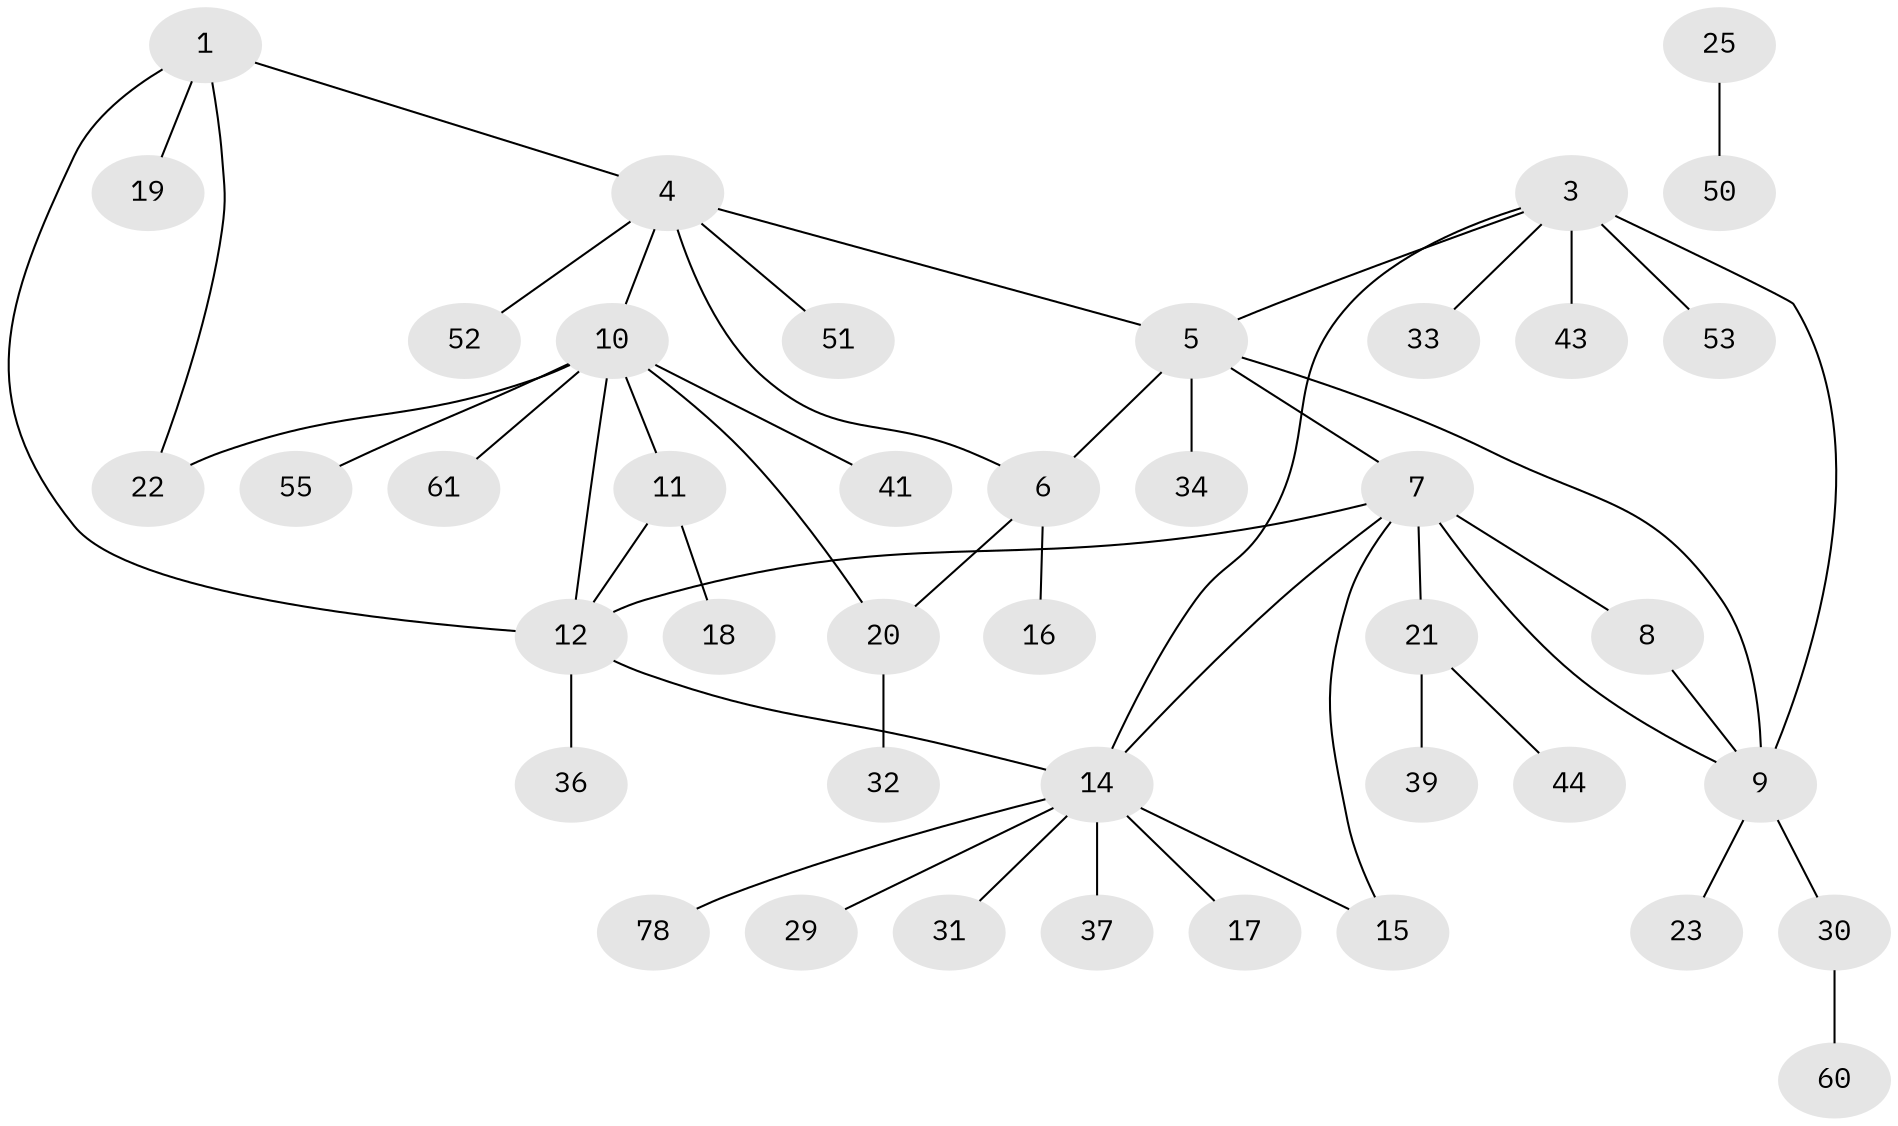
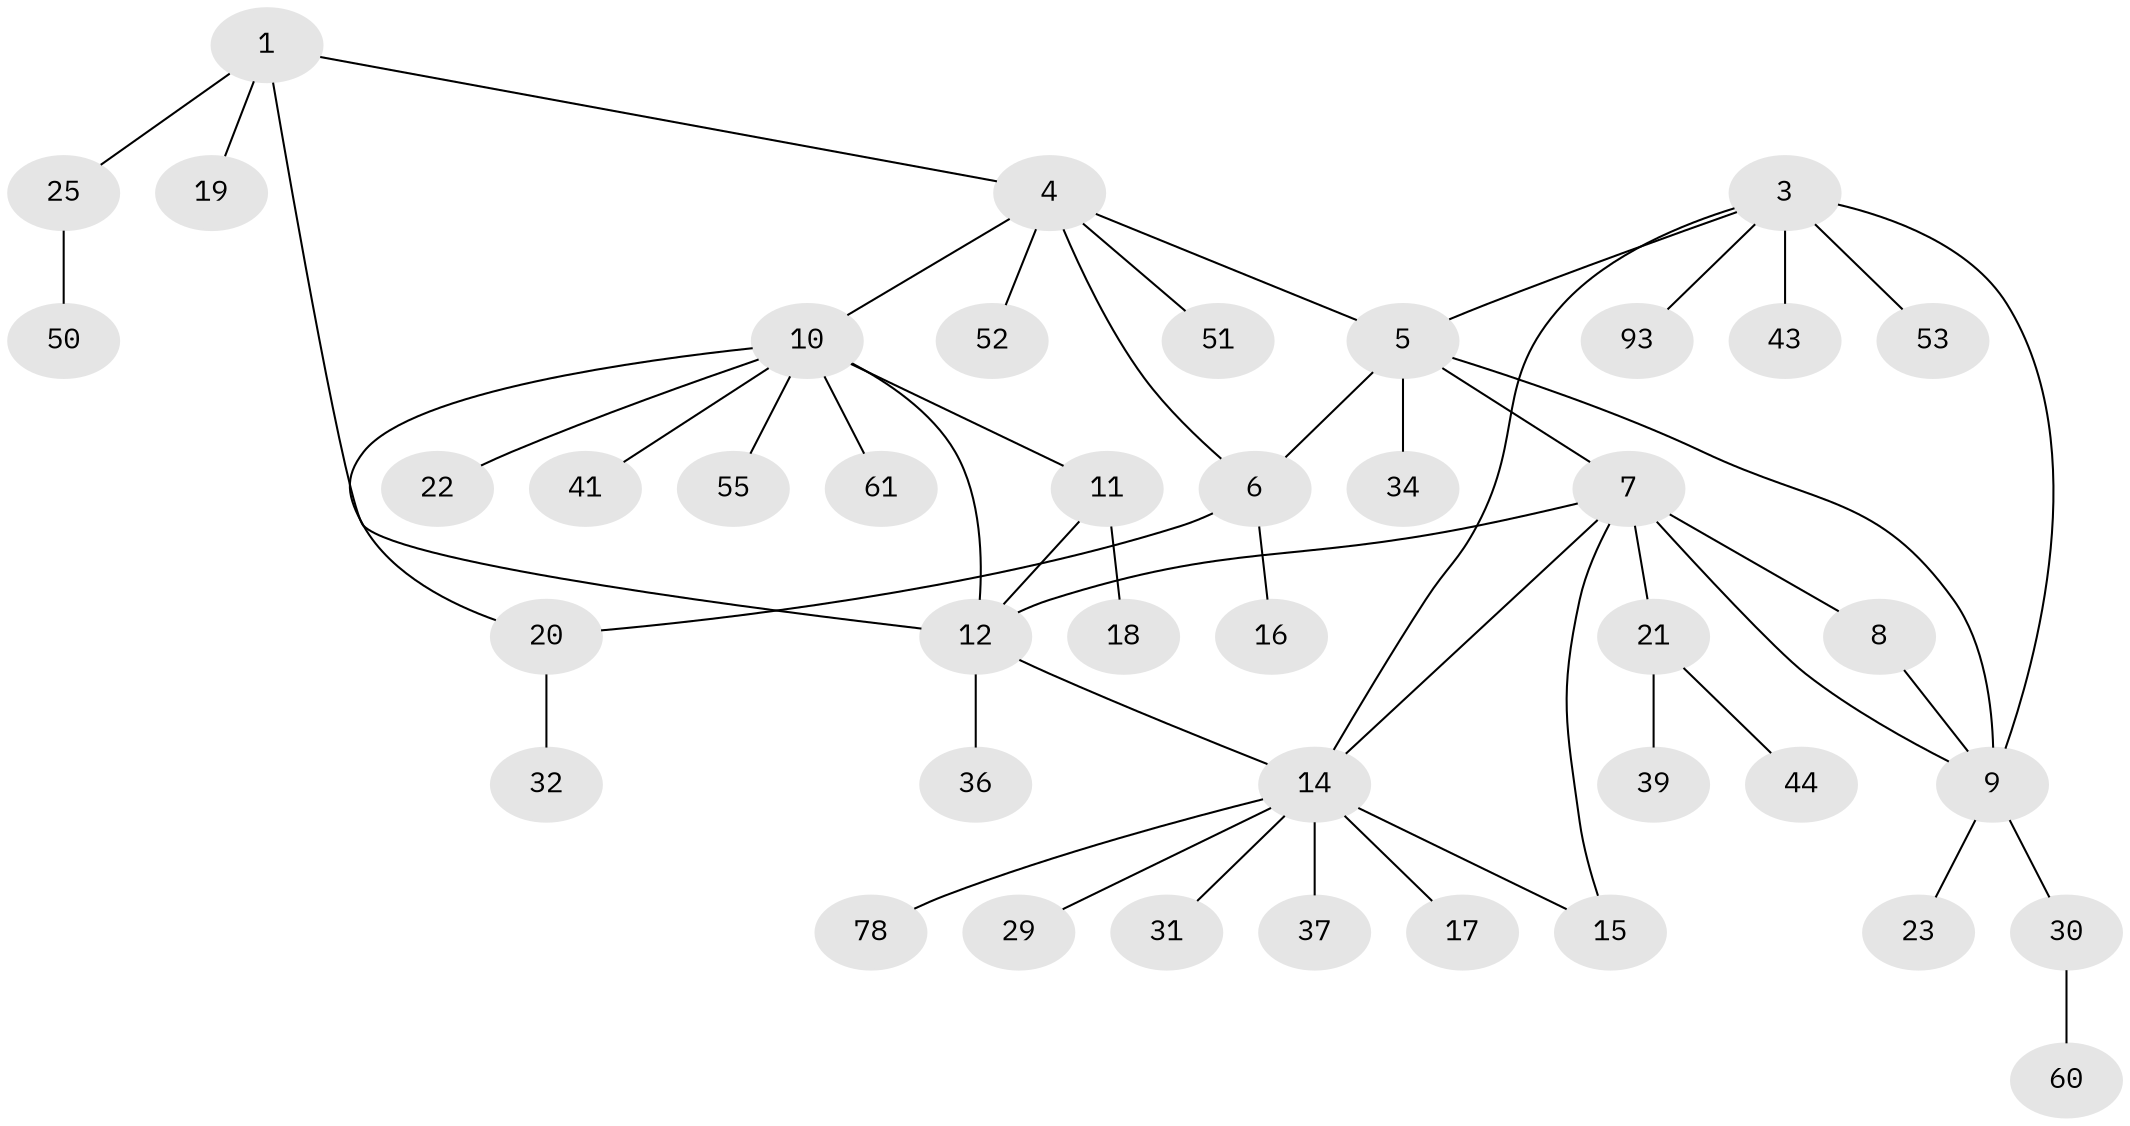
(215, 271) -> (165, 119)
(1424, 341) -> (1637, 341)
